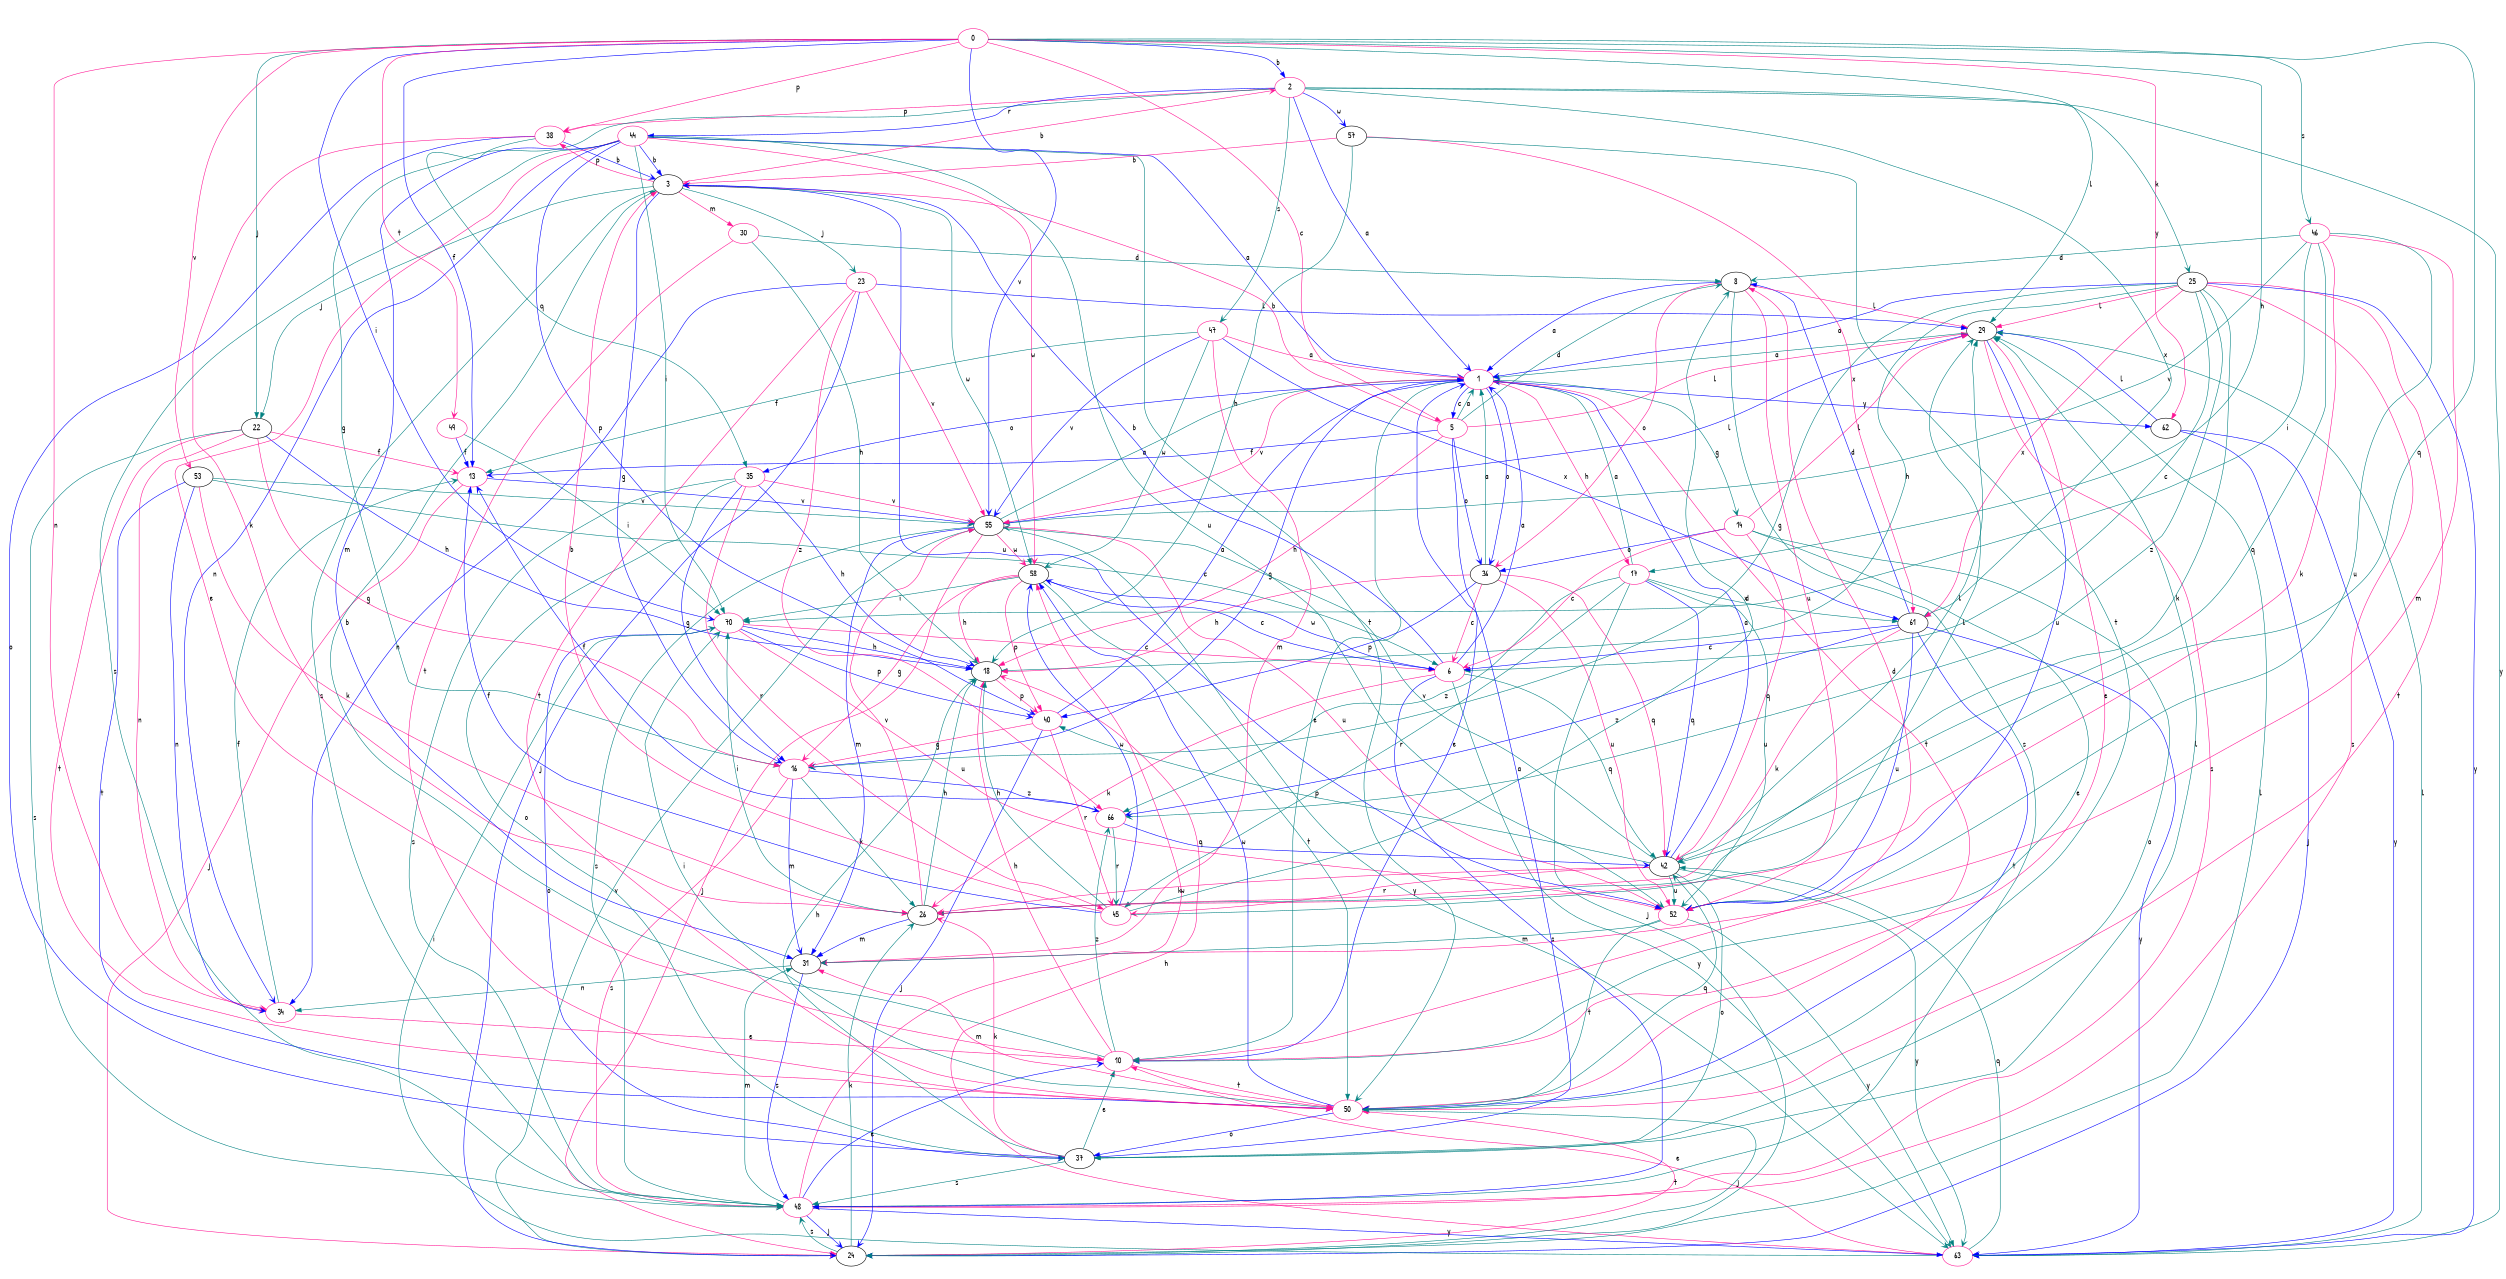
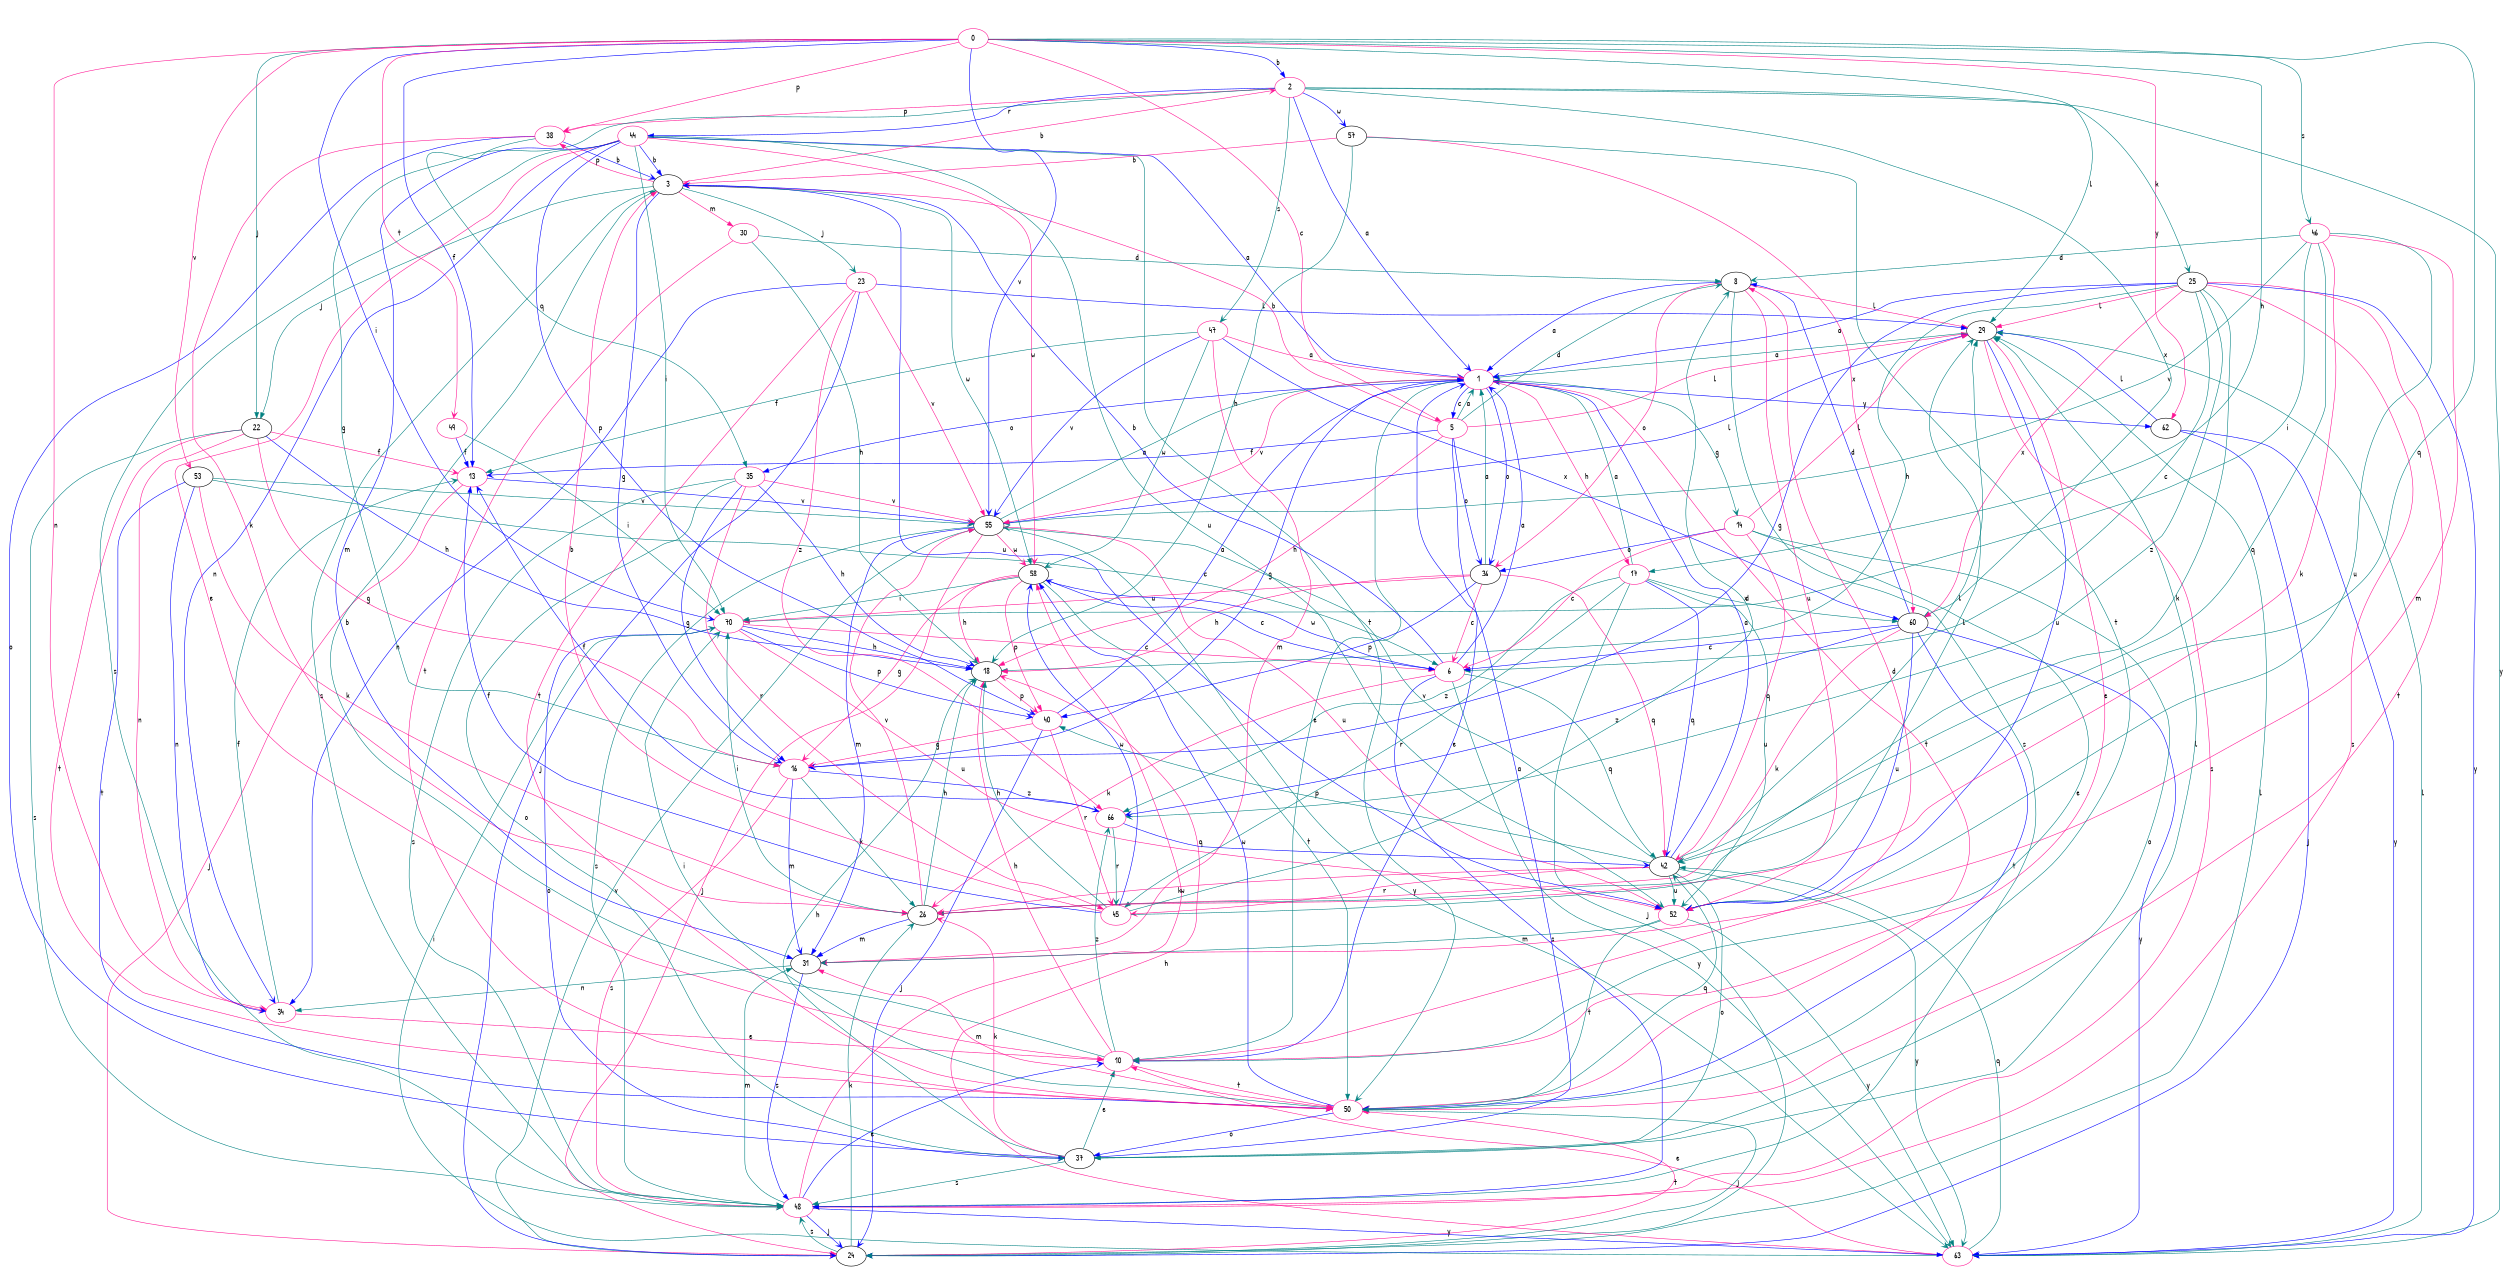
(1913, 623) -> (1913, 623)
(1541, 680) -> (1541, 680)
(1602, 719) -> (1074, 601)
